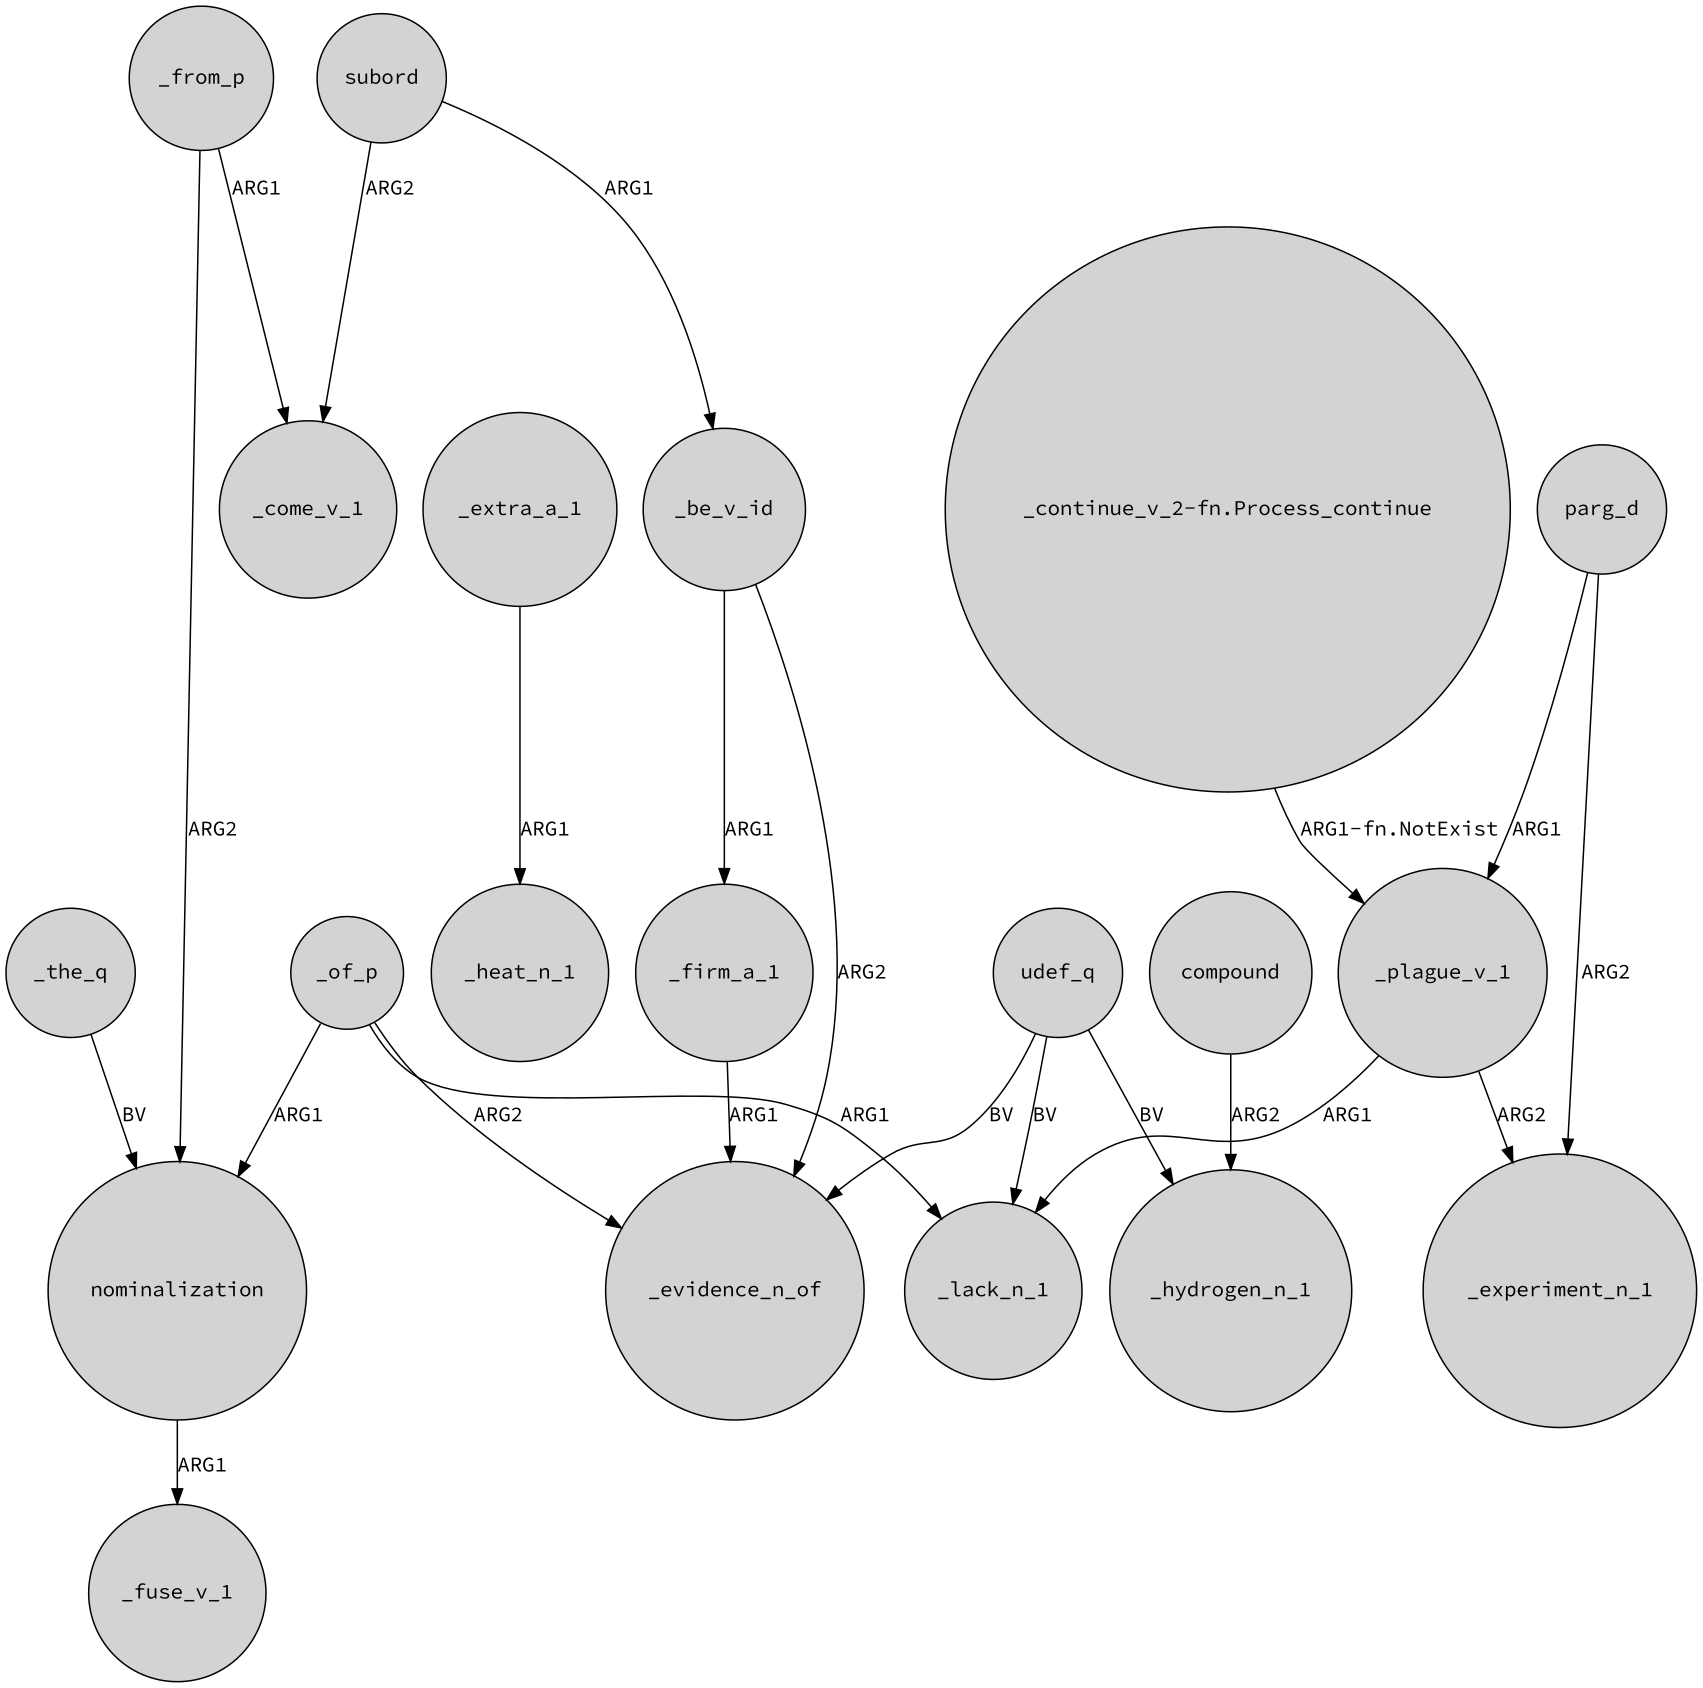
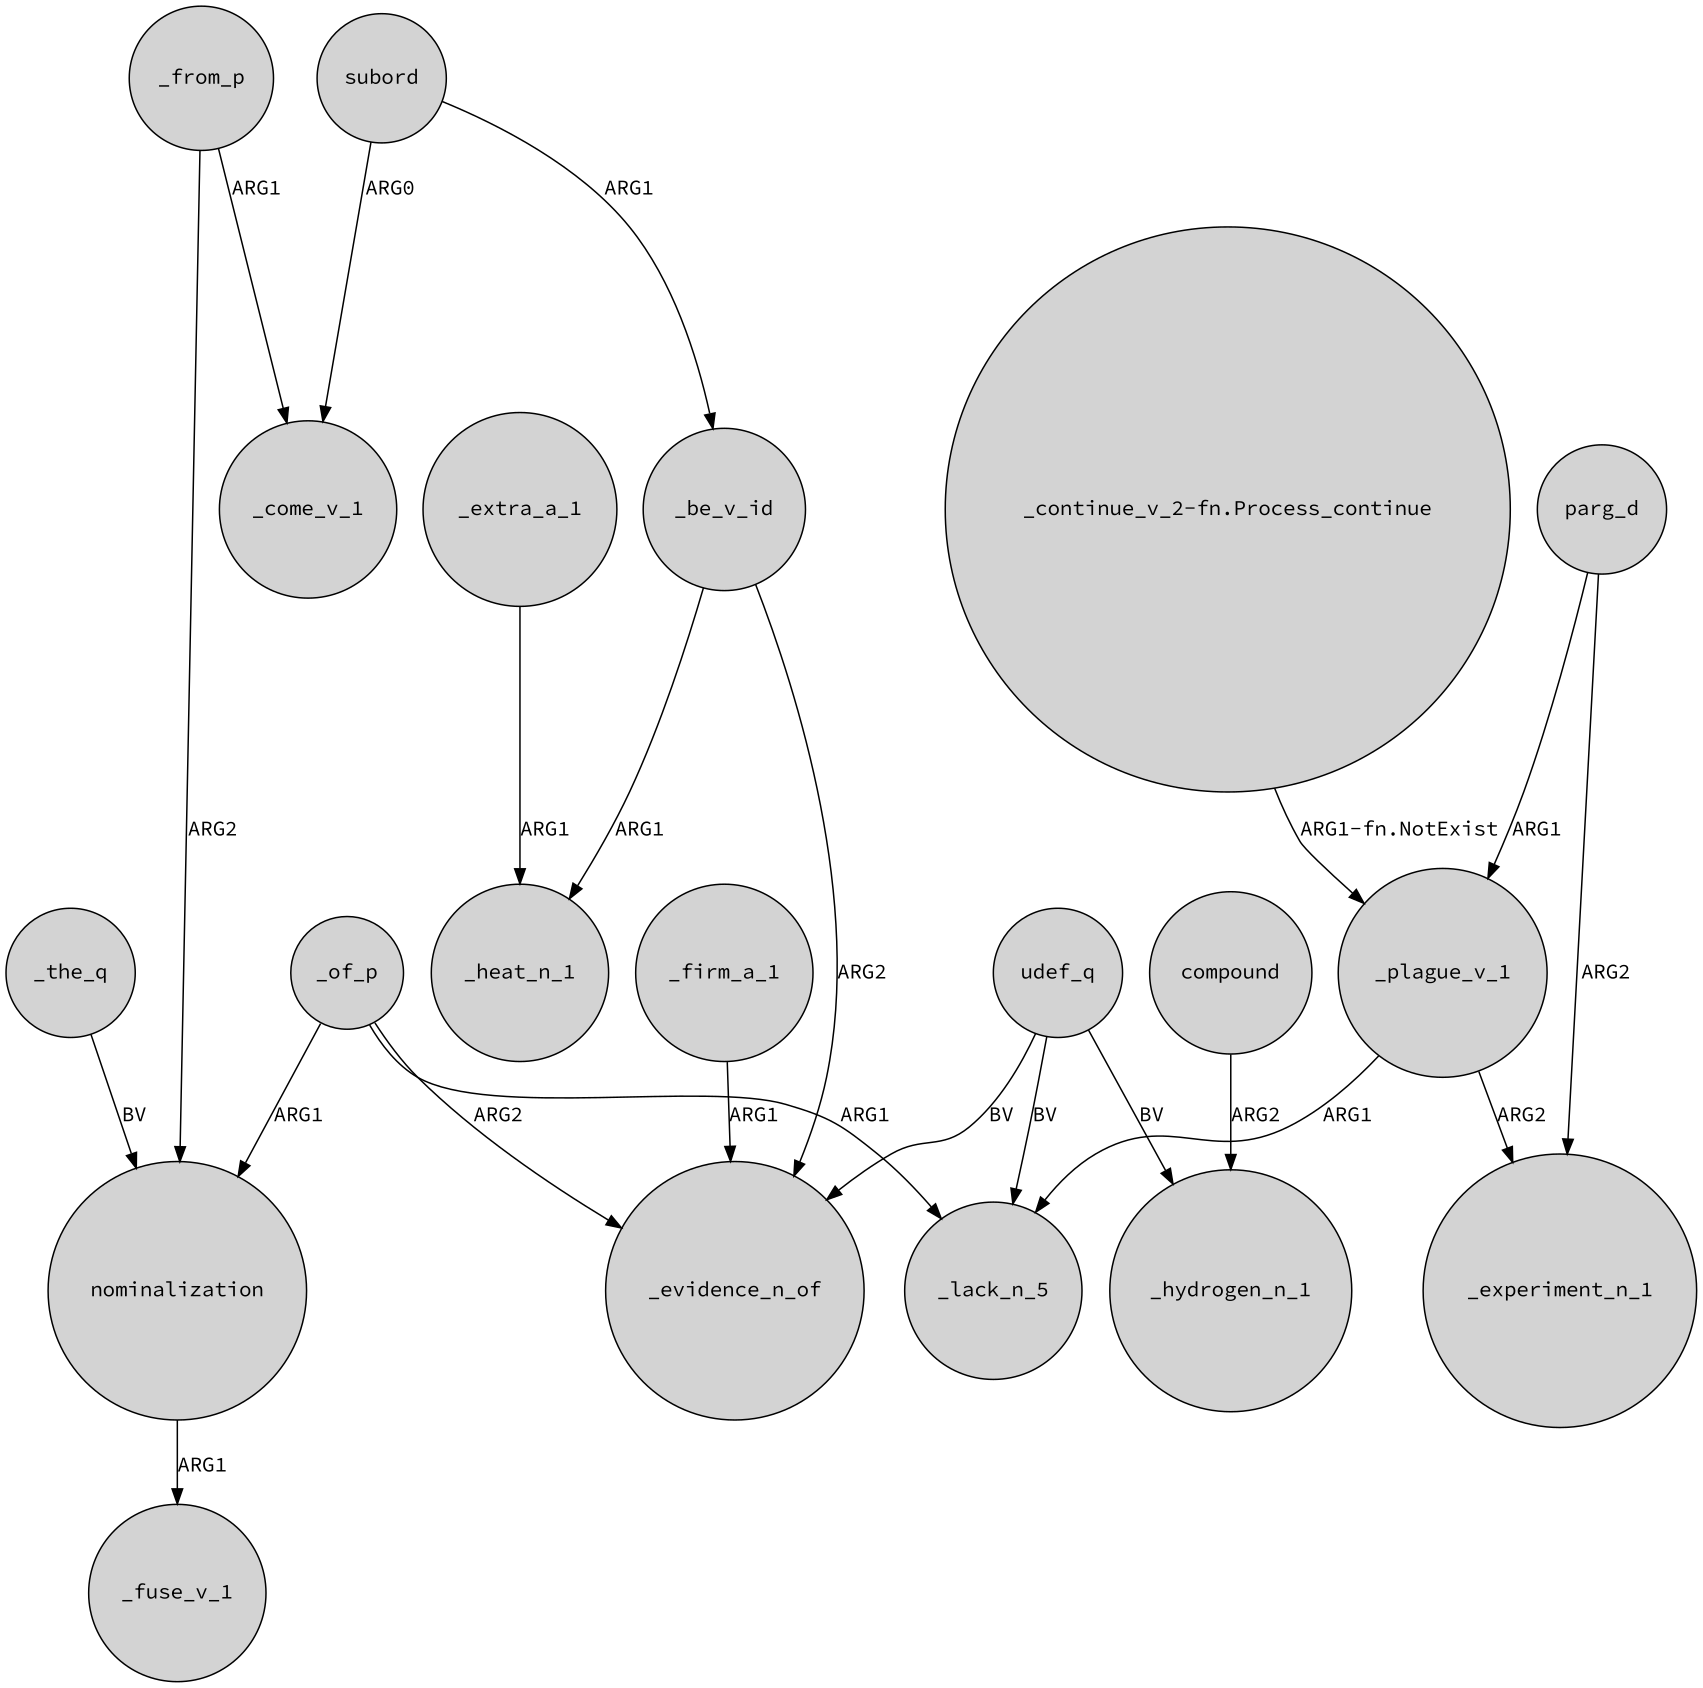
(391, 189) -> (391, 189)
(724, 730) -> (651, 741)
(993, 1291) -> (993, 1291)
